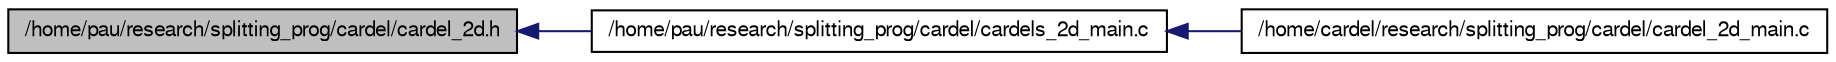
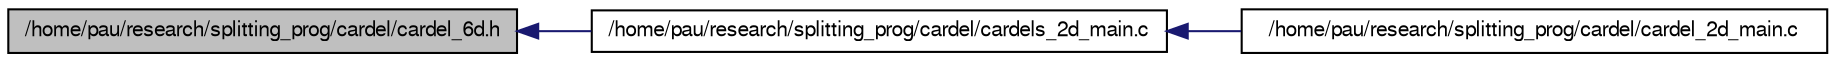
(263, 31) -> (263, 31)
(1534, 31) -> (1534, 31)
